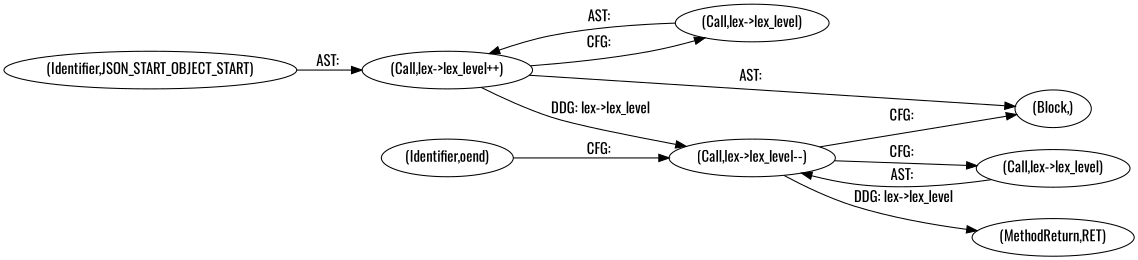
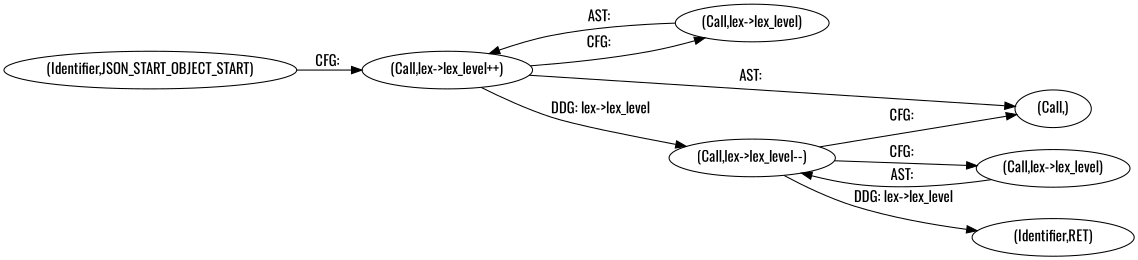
(329, 62) -> (329, 62)
(1053, 109) -> (1053, 109)
(447, 158) -> none
(1053, 237) -> (1053, 237)
